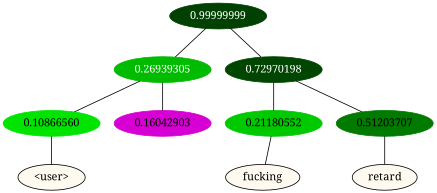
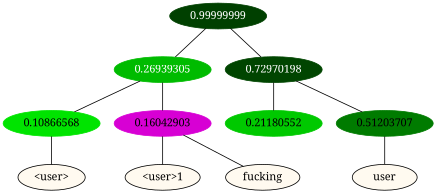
(52, 123) -> (52, 123)
(268, 150) -> (213, 151)
none -> (163, 177)
(385, 177) -> (385, 177)
